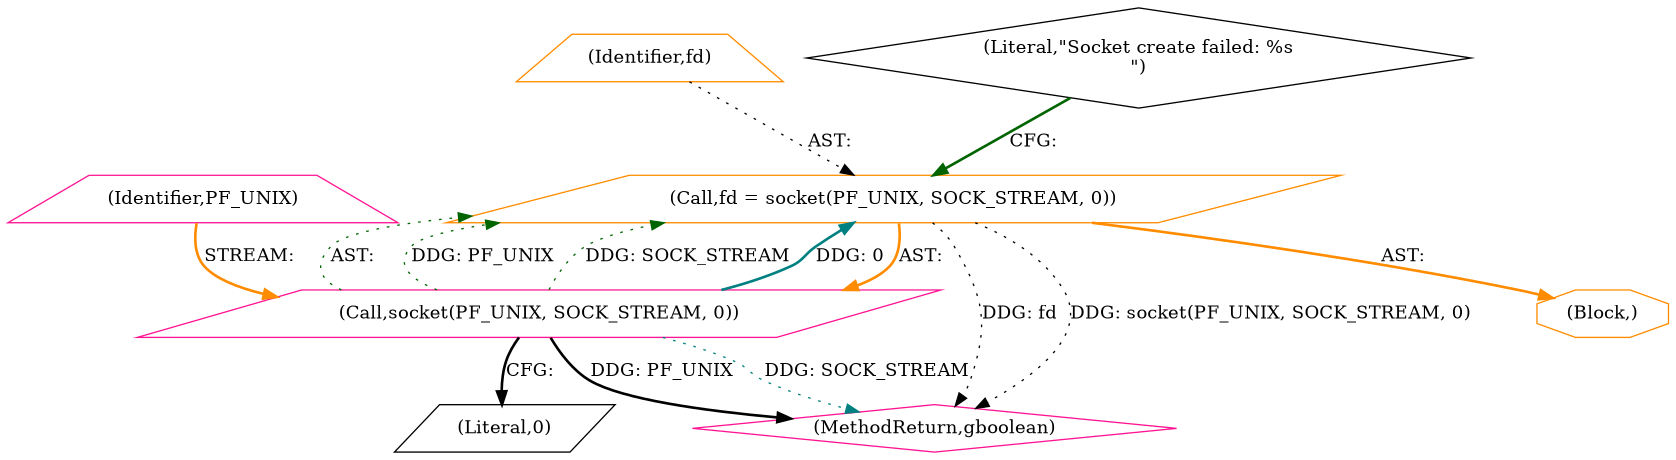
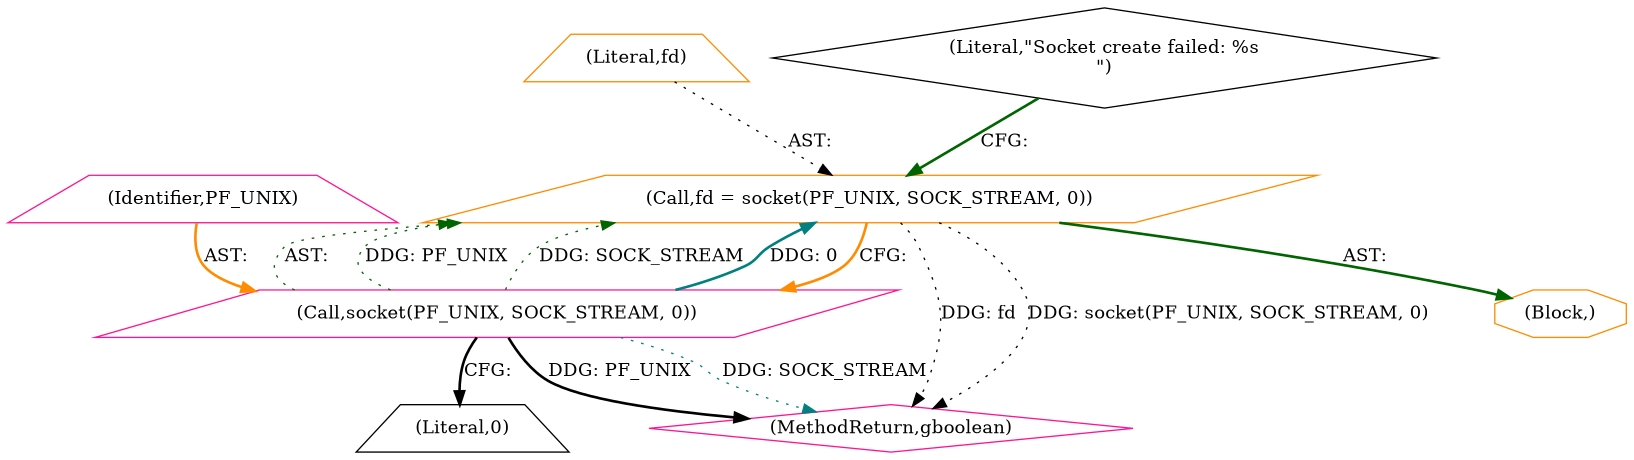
(650, 58) -> (637, 58)
(1317, 254) -> (1279, 254)
(252, 256) -> (229, 256)
(924, 256) -> (886, 256)
(505, 428) -> (463, 428)
